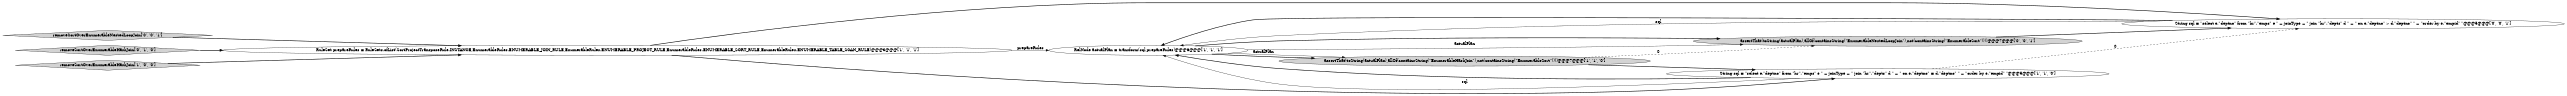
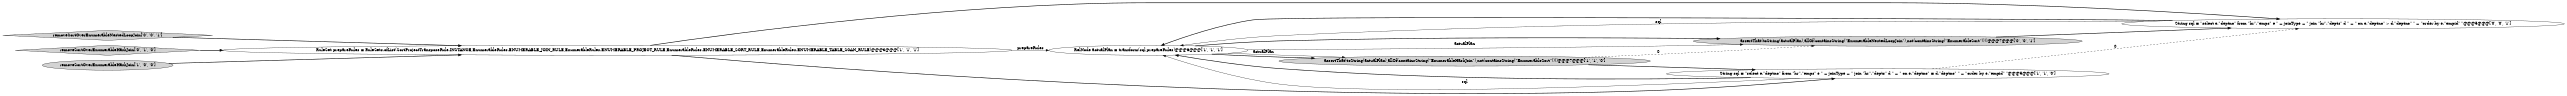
(108, 65) -> (108, 65)
